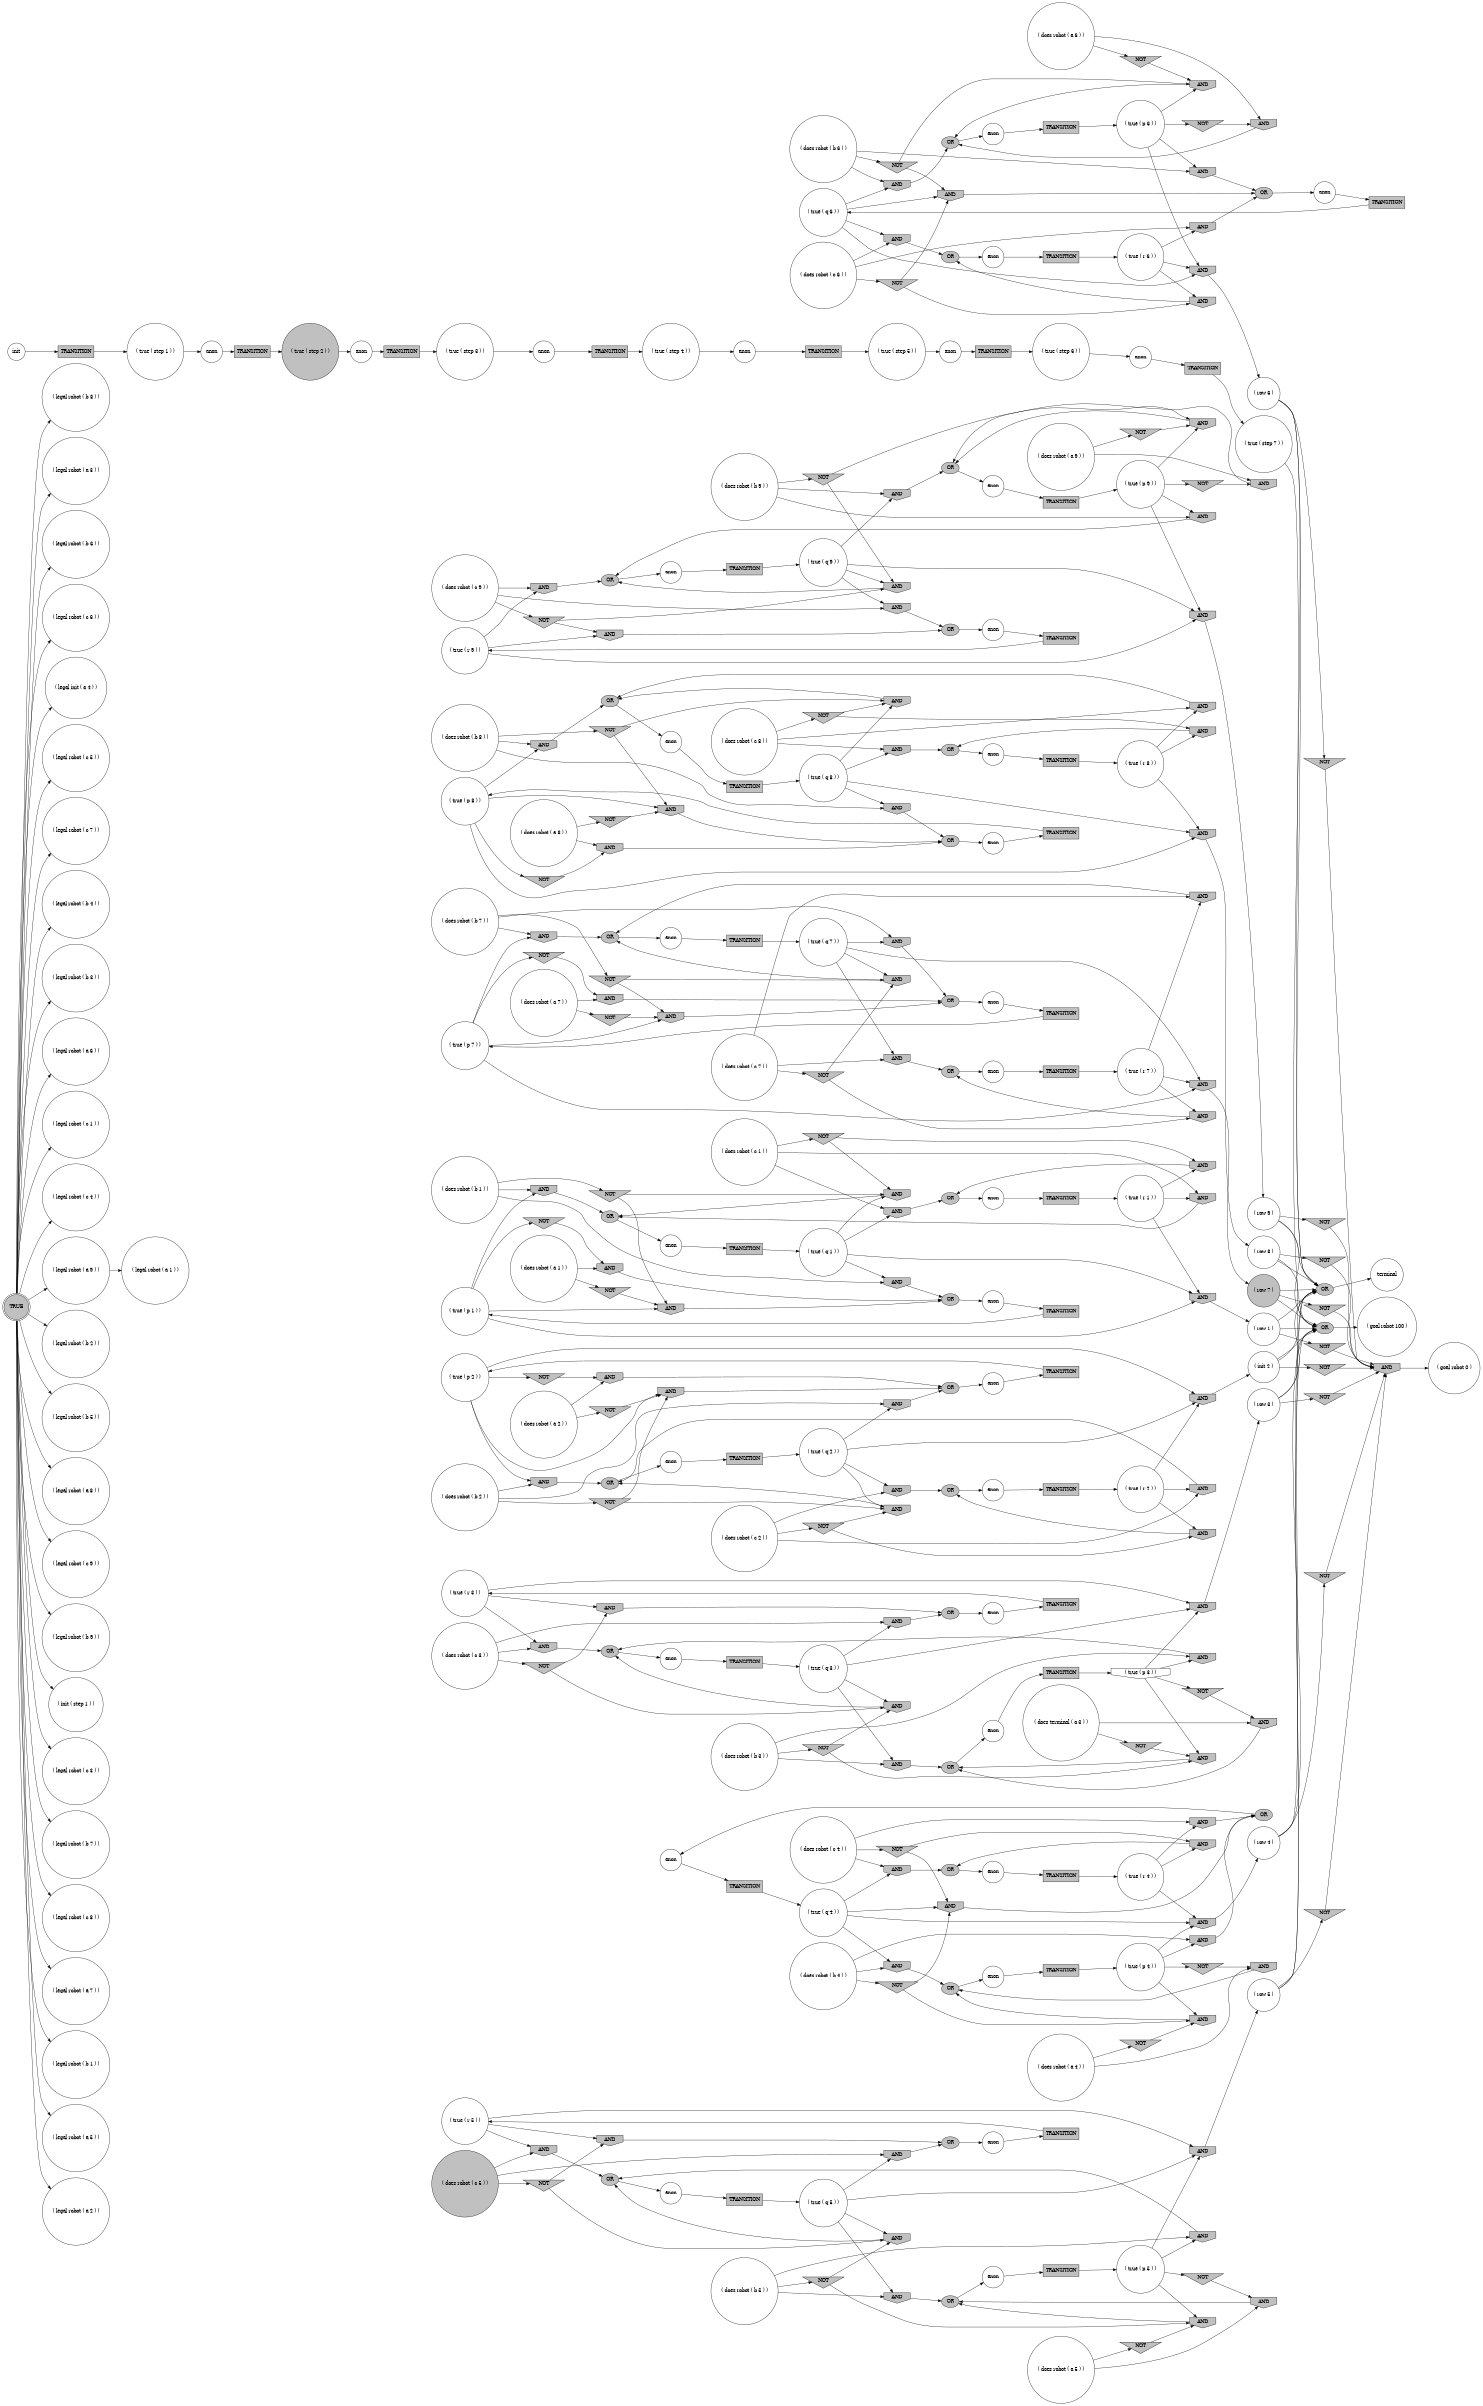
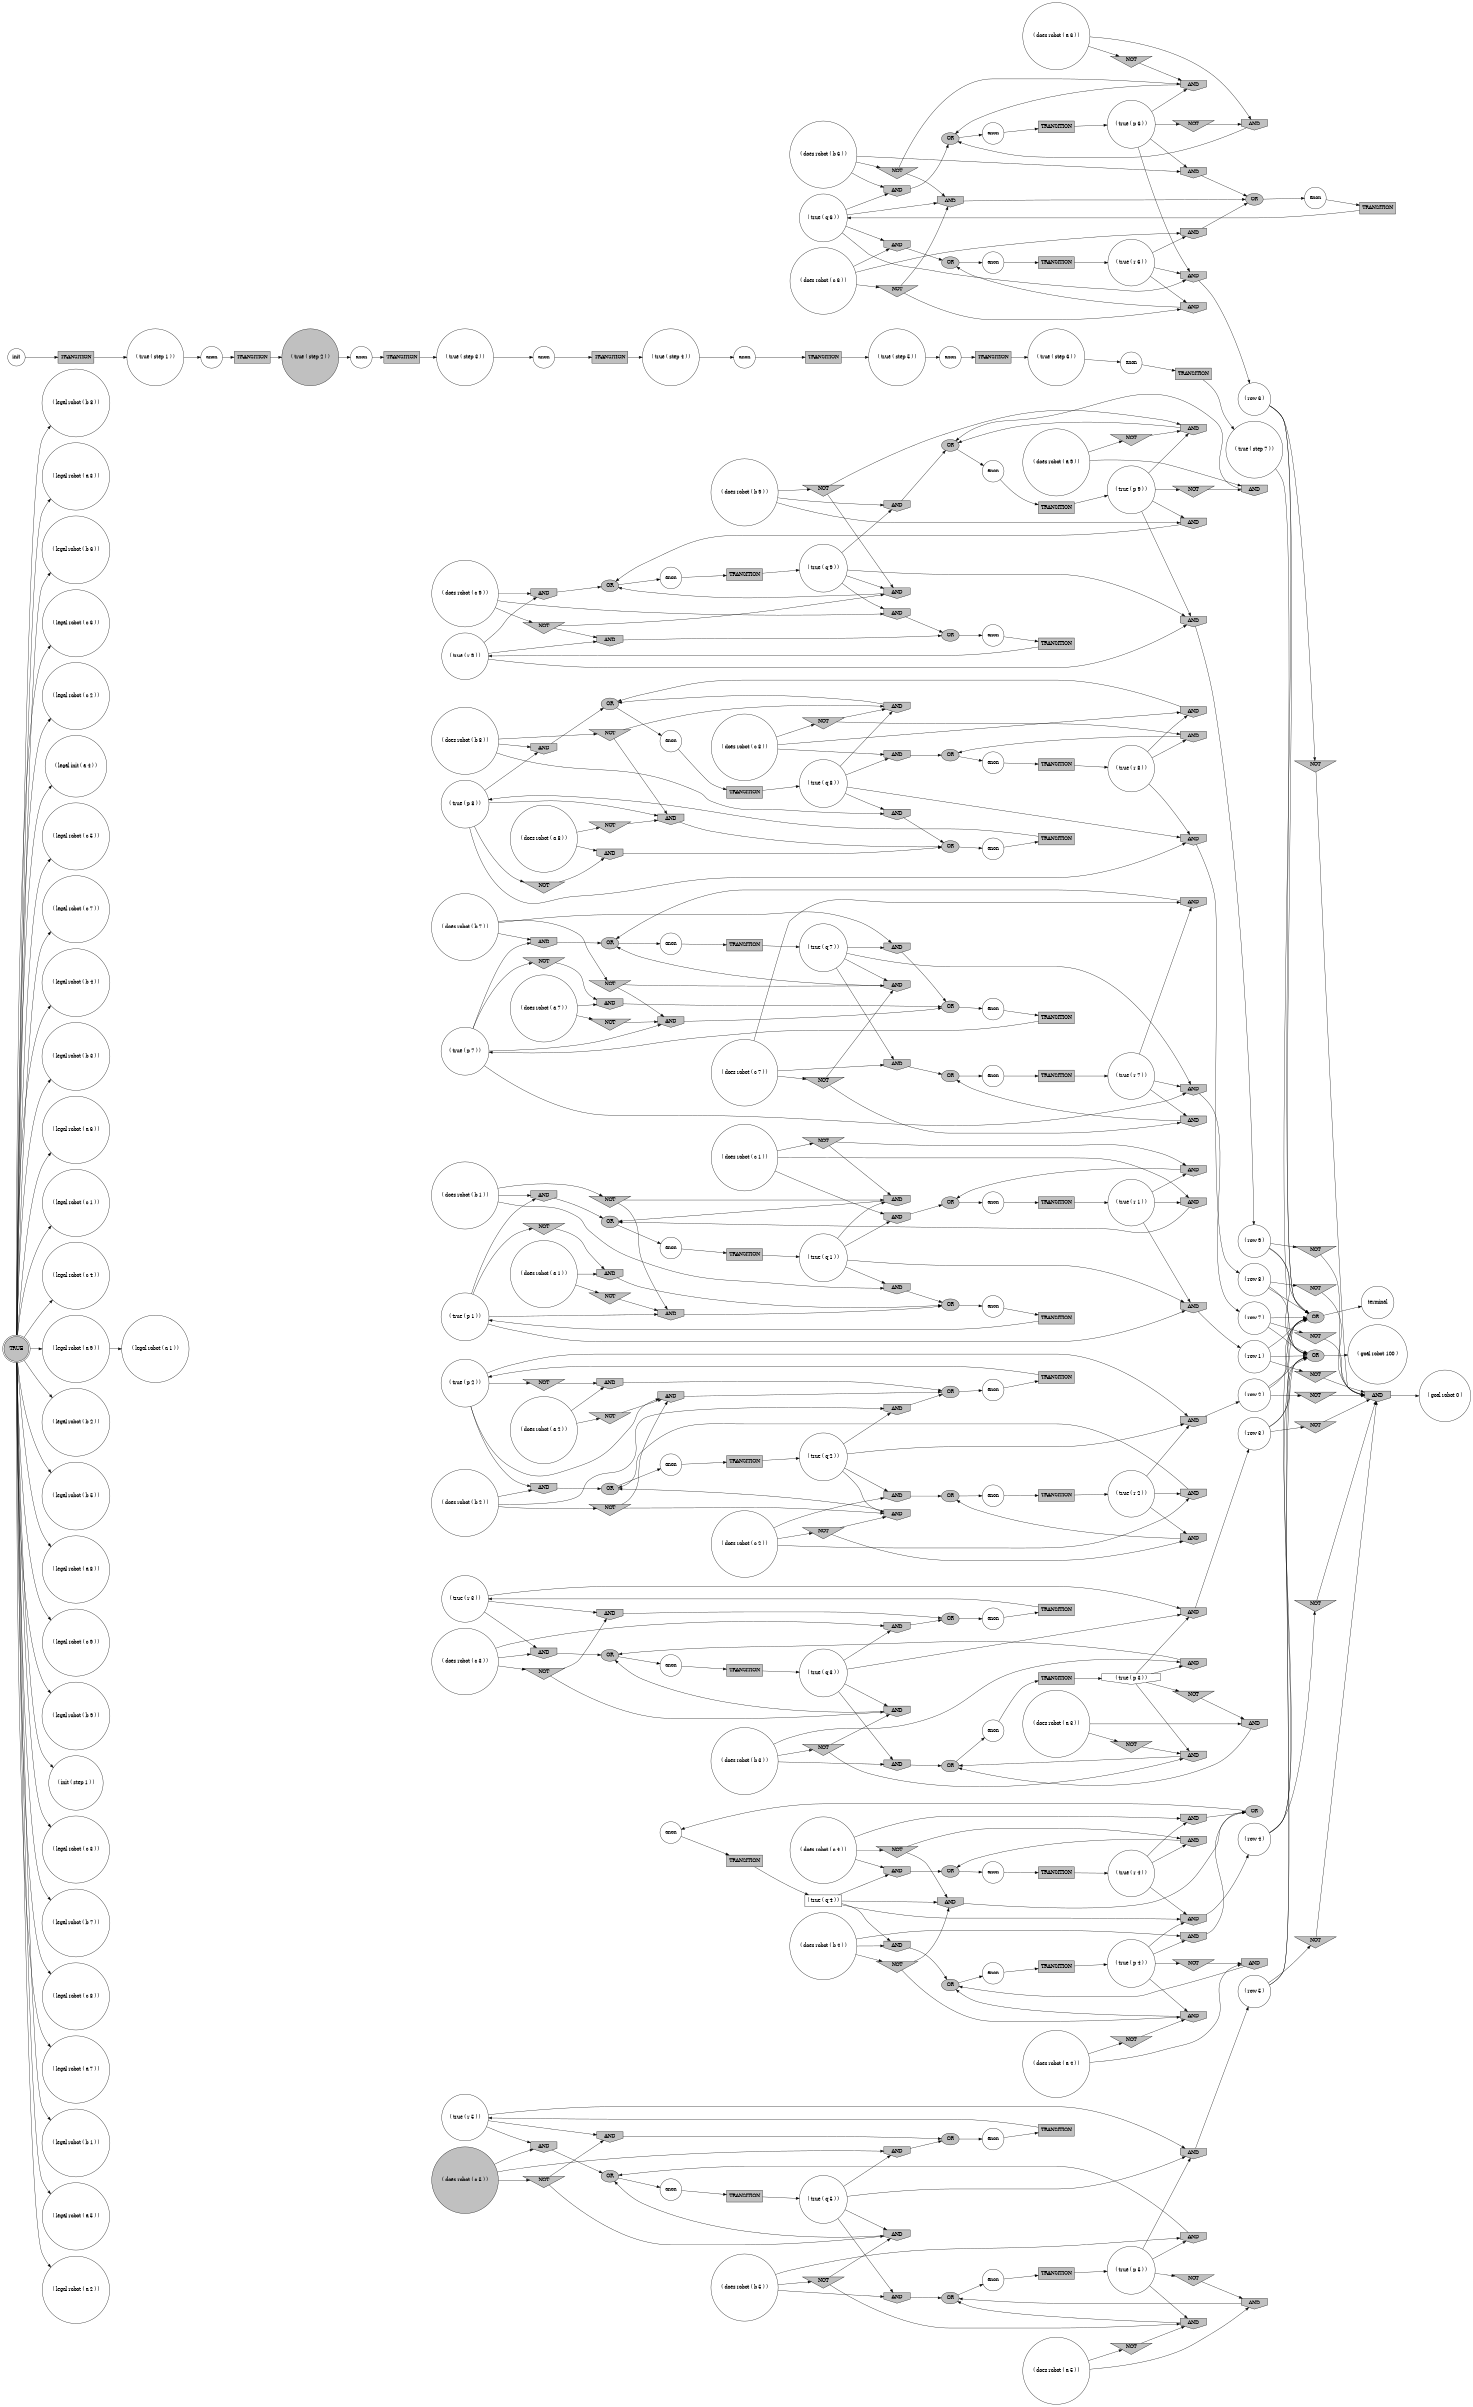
none -> (76, 696)
(1264, 1291) -> (1254, 1318)
(1264, 1367) -> (1254, 1395)
(1061, 1723) -> (1056, 1724)
(823, 1913) -> (823, 1901)
